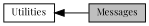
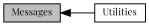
(76, 13) -> (83, 13)
